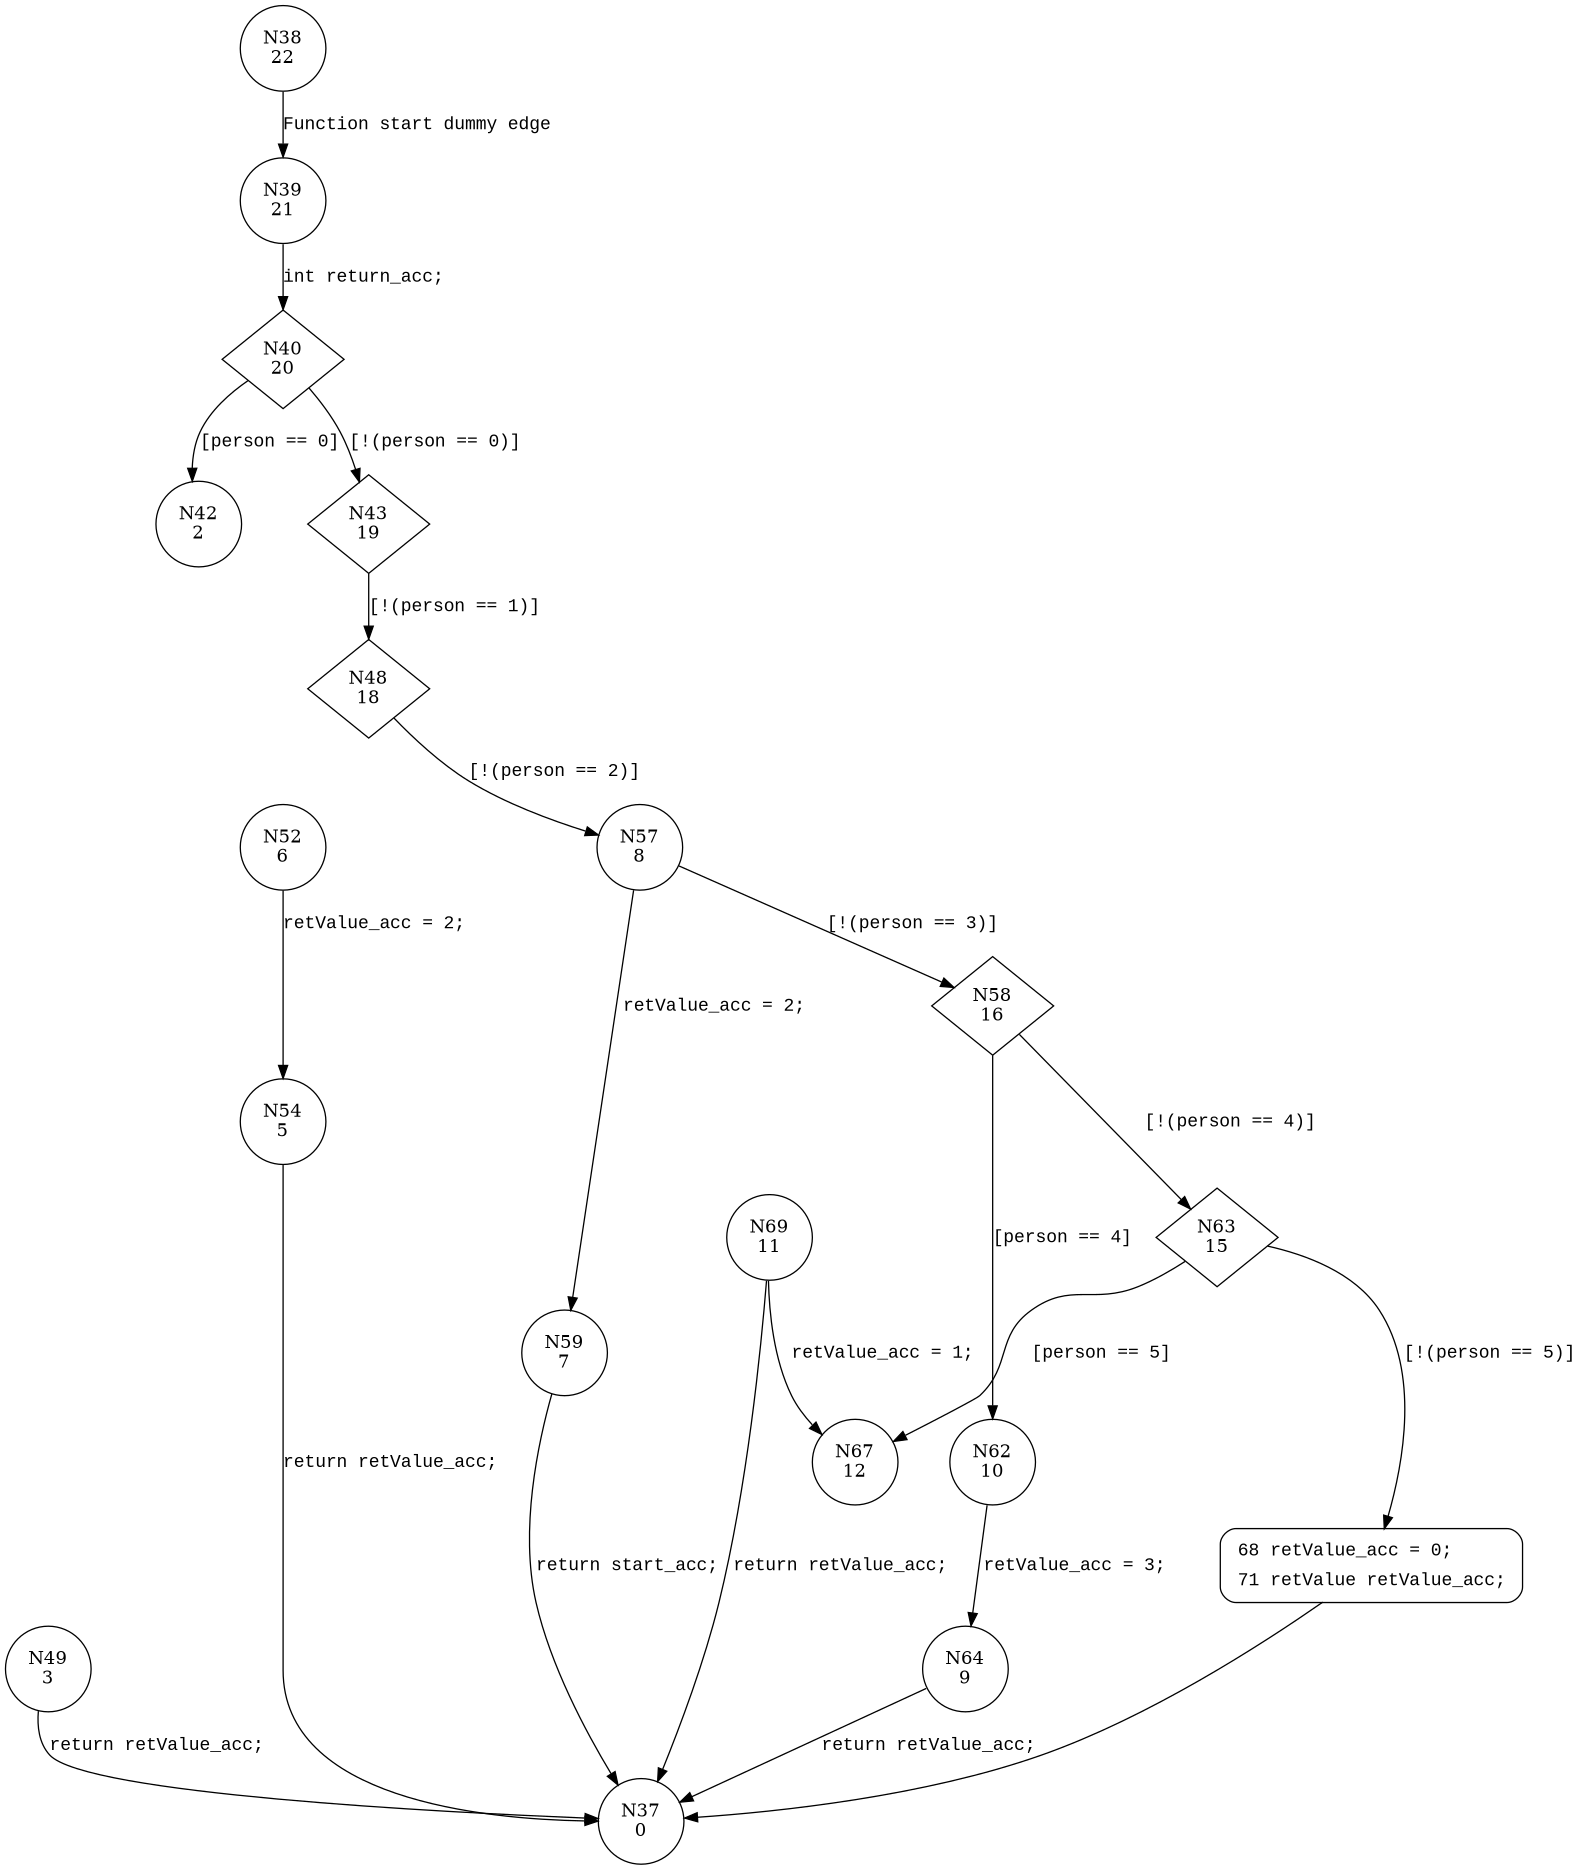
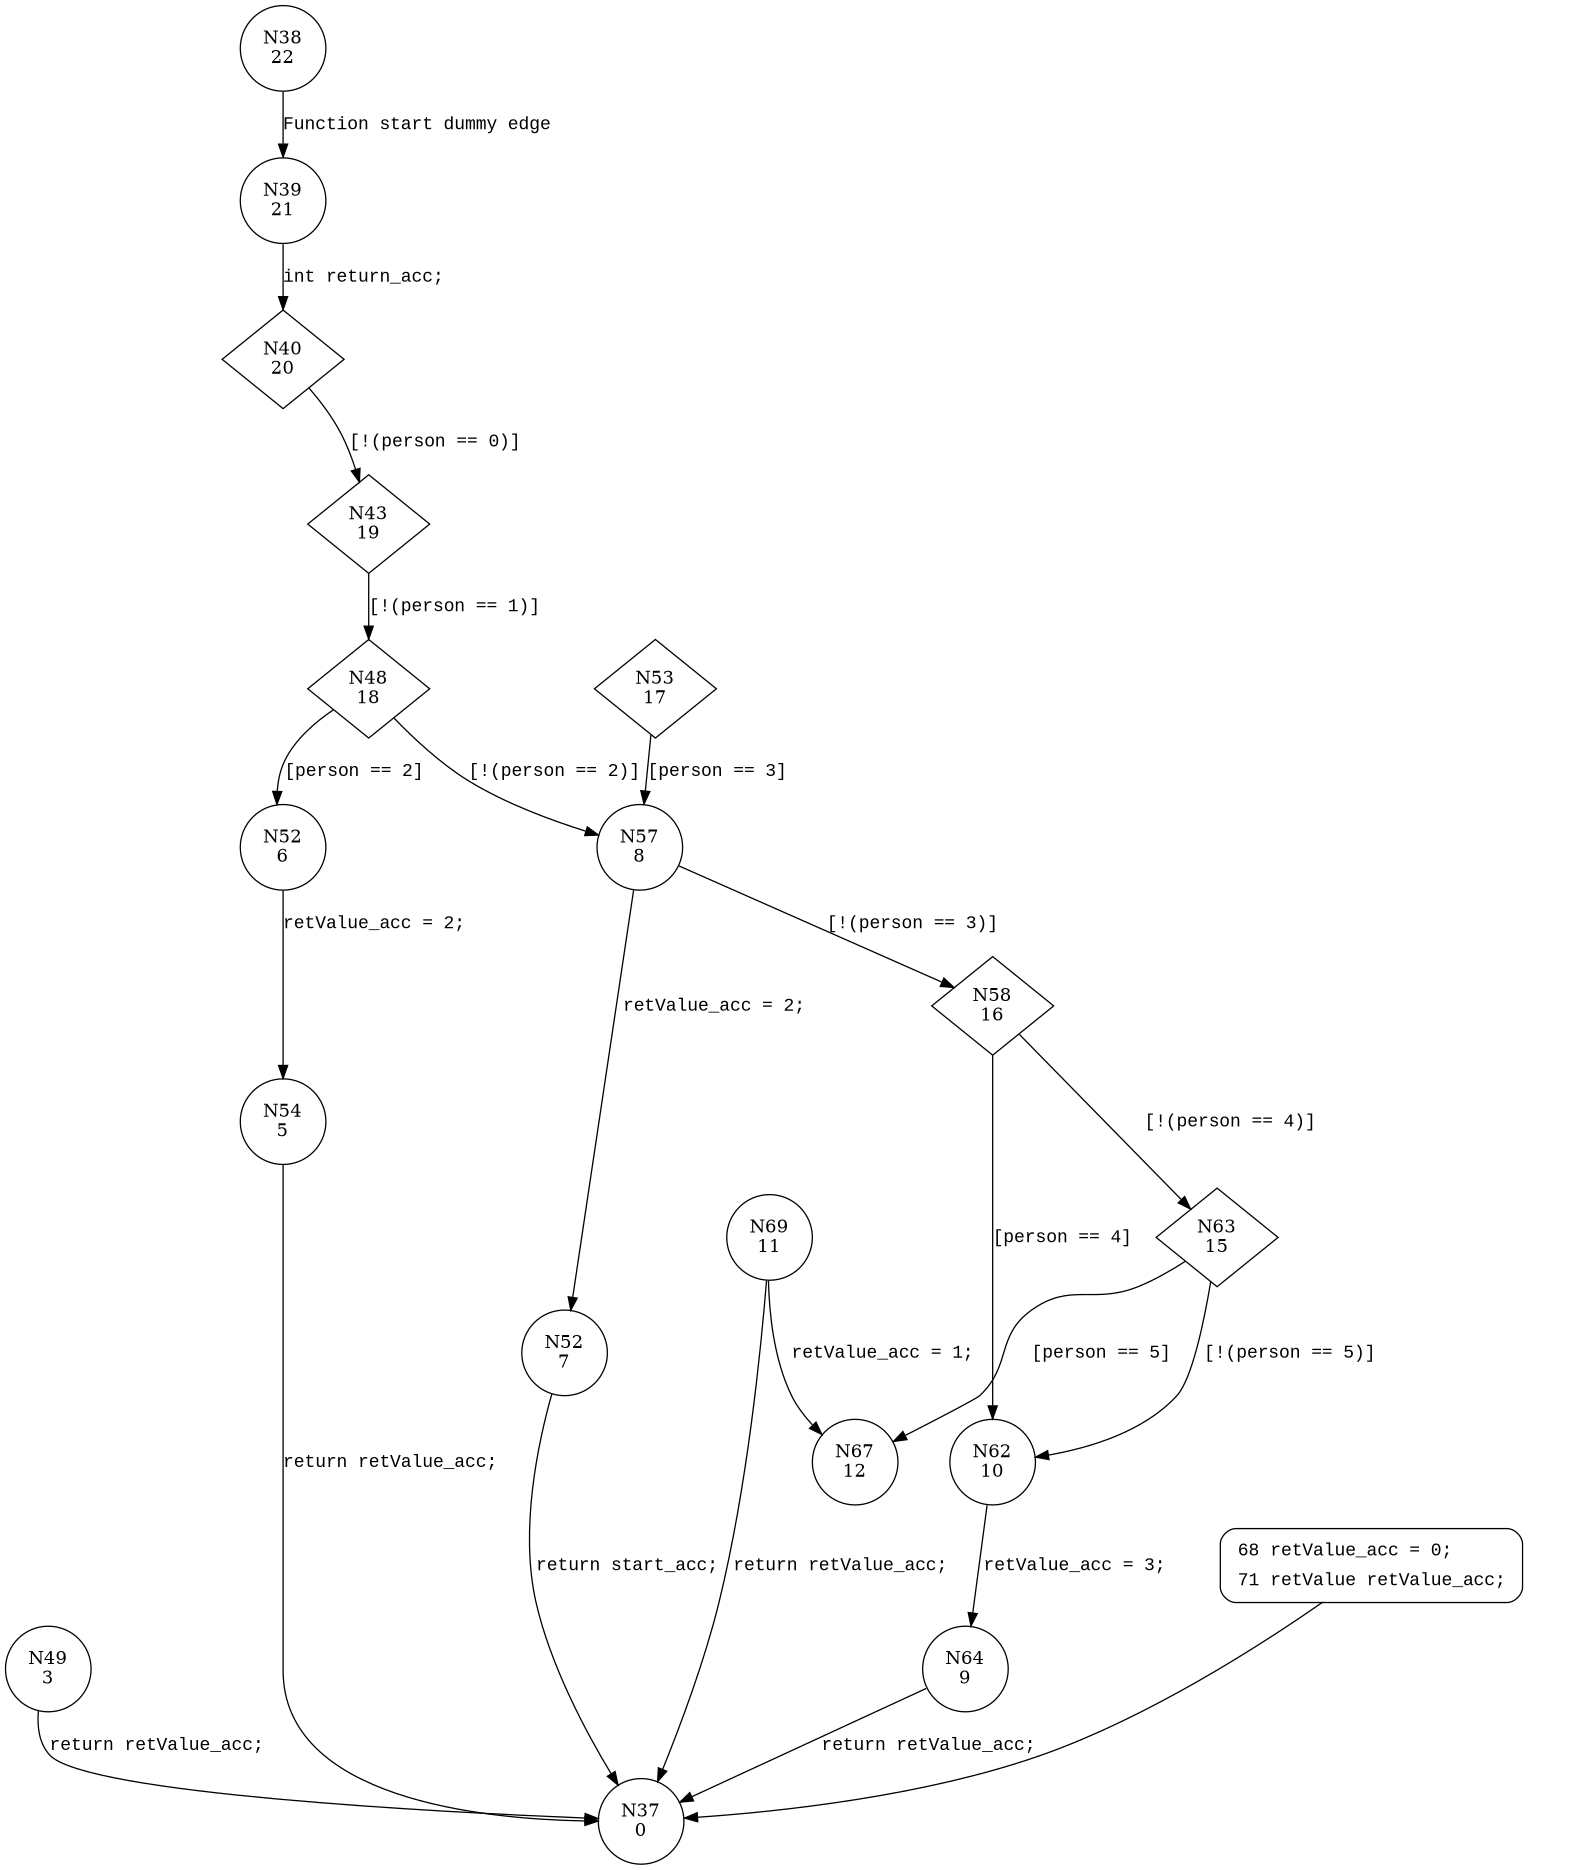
(199, 524) -> none
none -> (655, 689)
none -> (295, 744)
(1396, 1347) -> (1168, 1404)
(565, 1353) -> (565, 1353)
